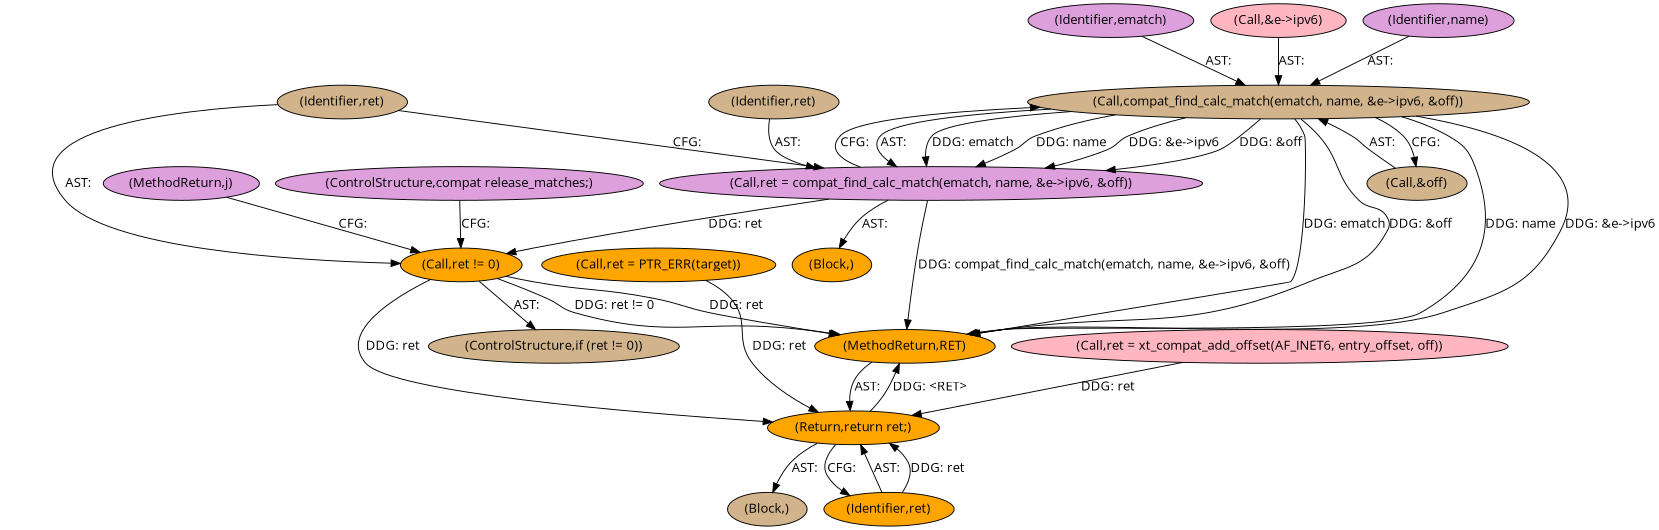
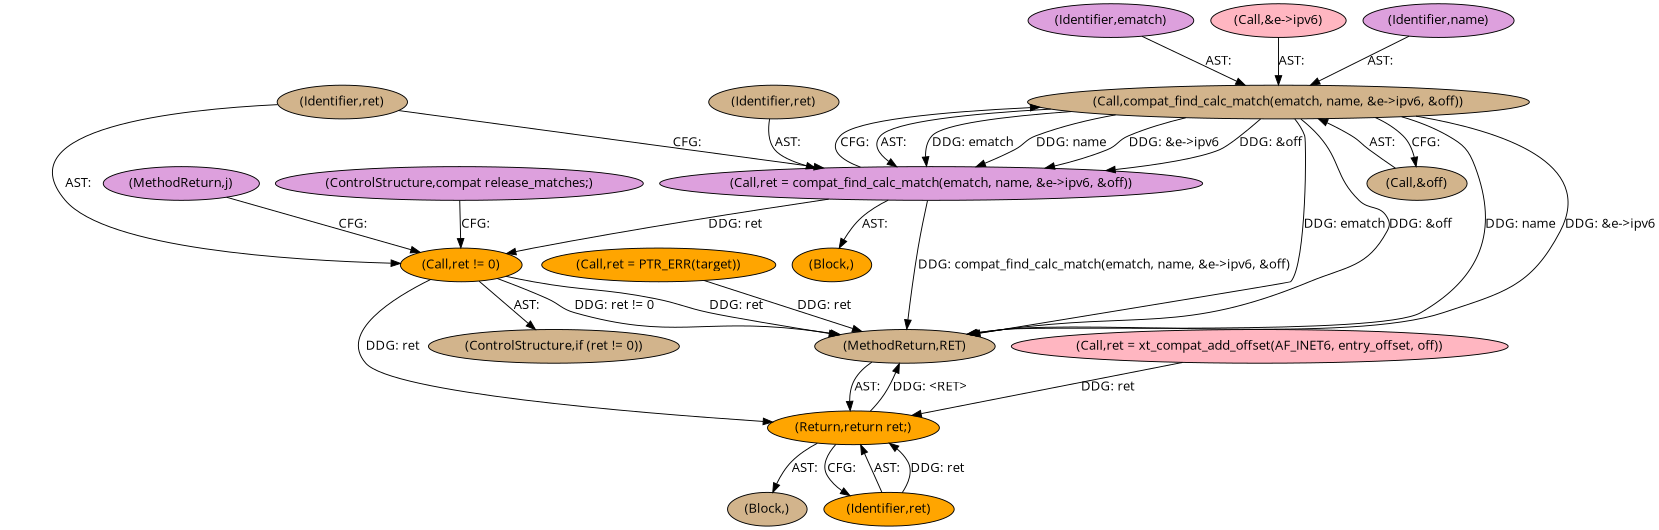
(905, 346) -> (905, 346)
(746, 351) -> (778, 305)
